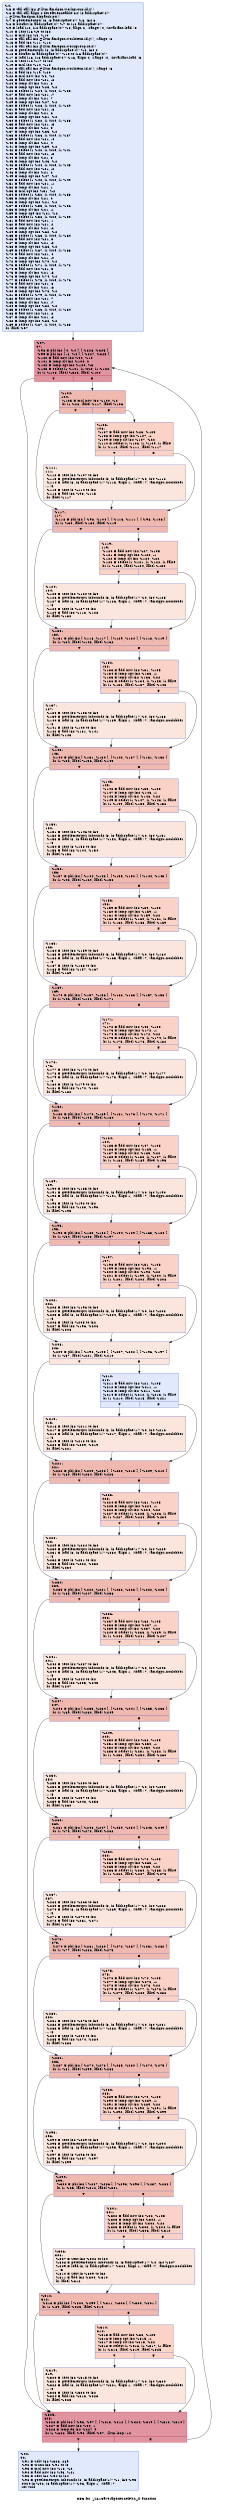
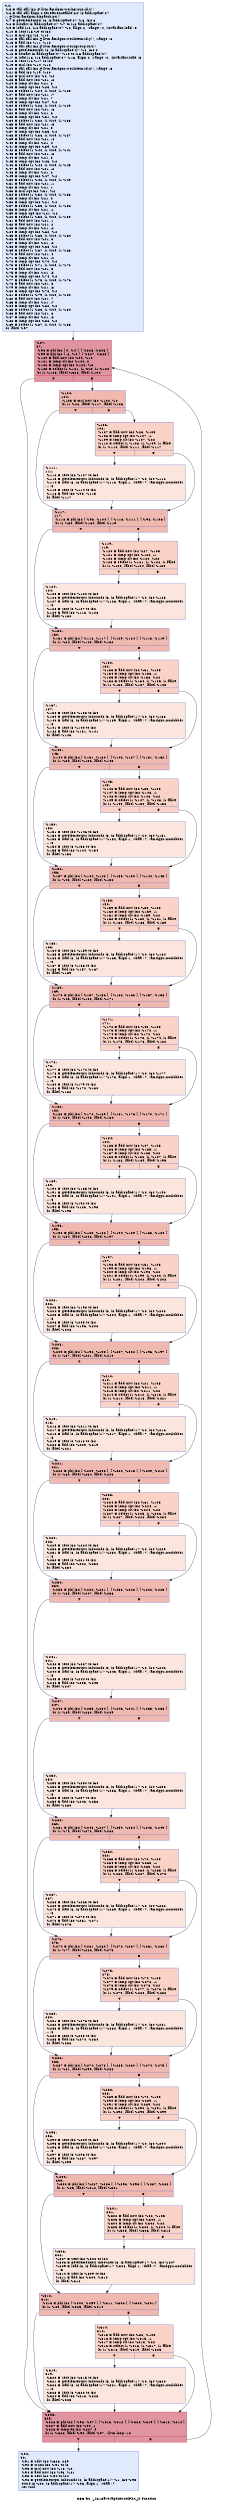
(195, 601) -> none
none -> (139, 1011)
(109, 1353) -> (109, 1353)
(139, 1391) -> (139, 1391)
(139, 1628) -> none
(139, 1747) -> none
